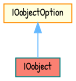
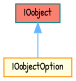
(38, 45) -> (38, 45)
